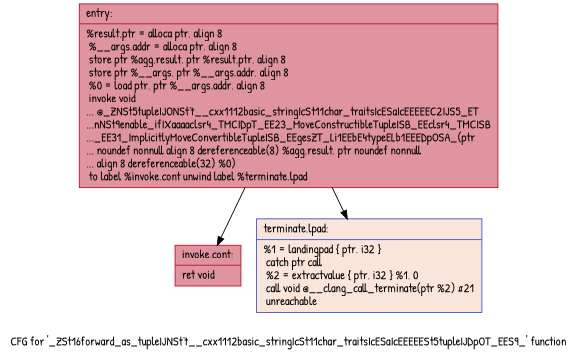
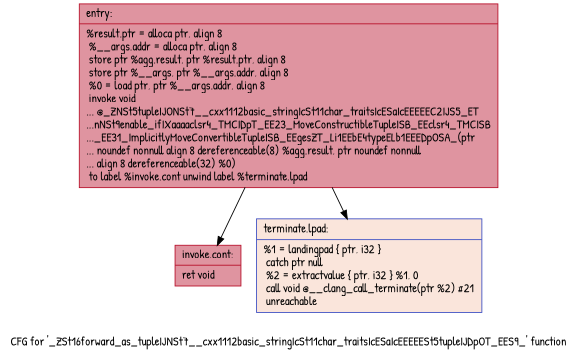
(293, 263) -> (293, 263)
